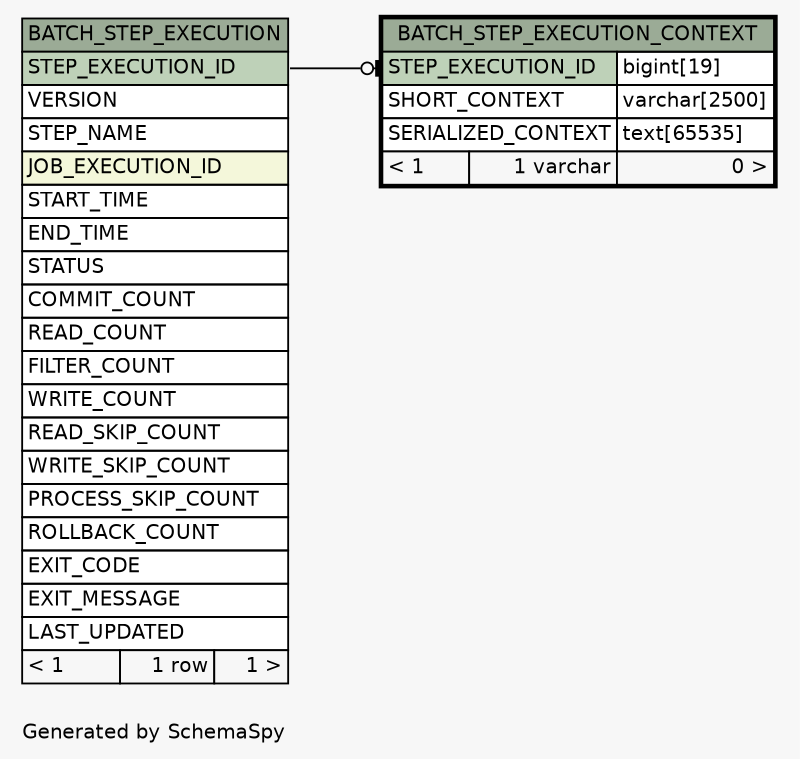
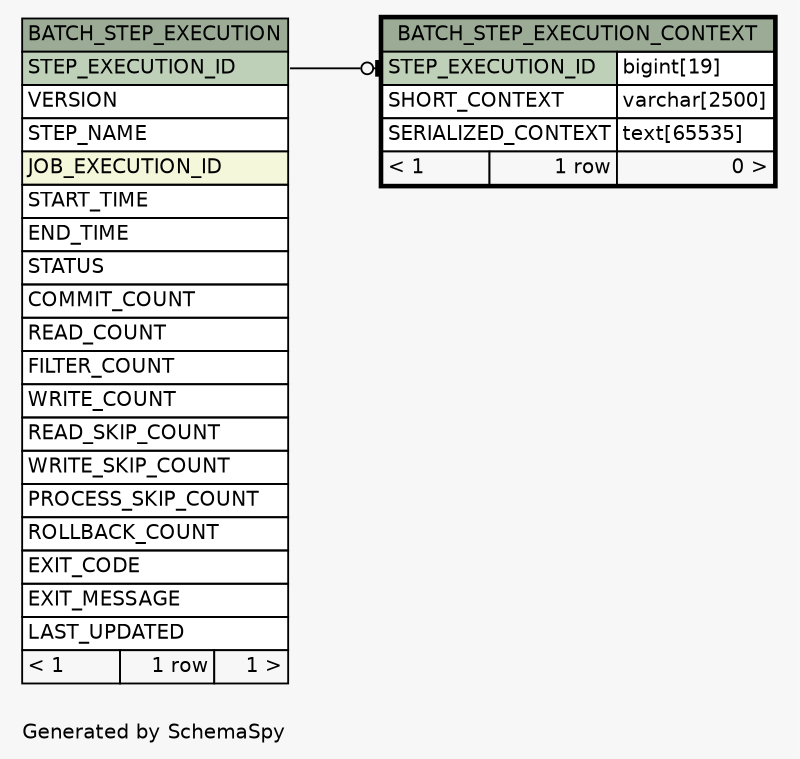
(562, 167) -> (583, 167)
